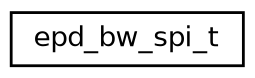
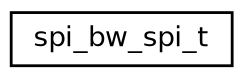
(127, 39) -> (122, 39)
